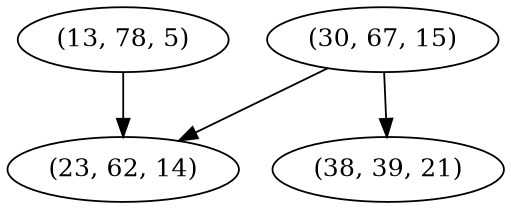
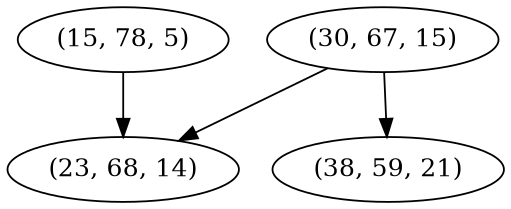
(123, 40) -> (123, 40)
(123, 169) -> (123, 169)
(388, 169) -> (388, 169)
